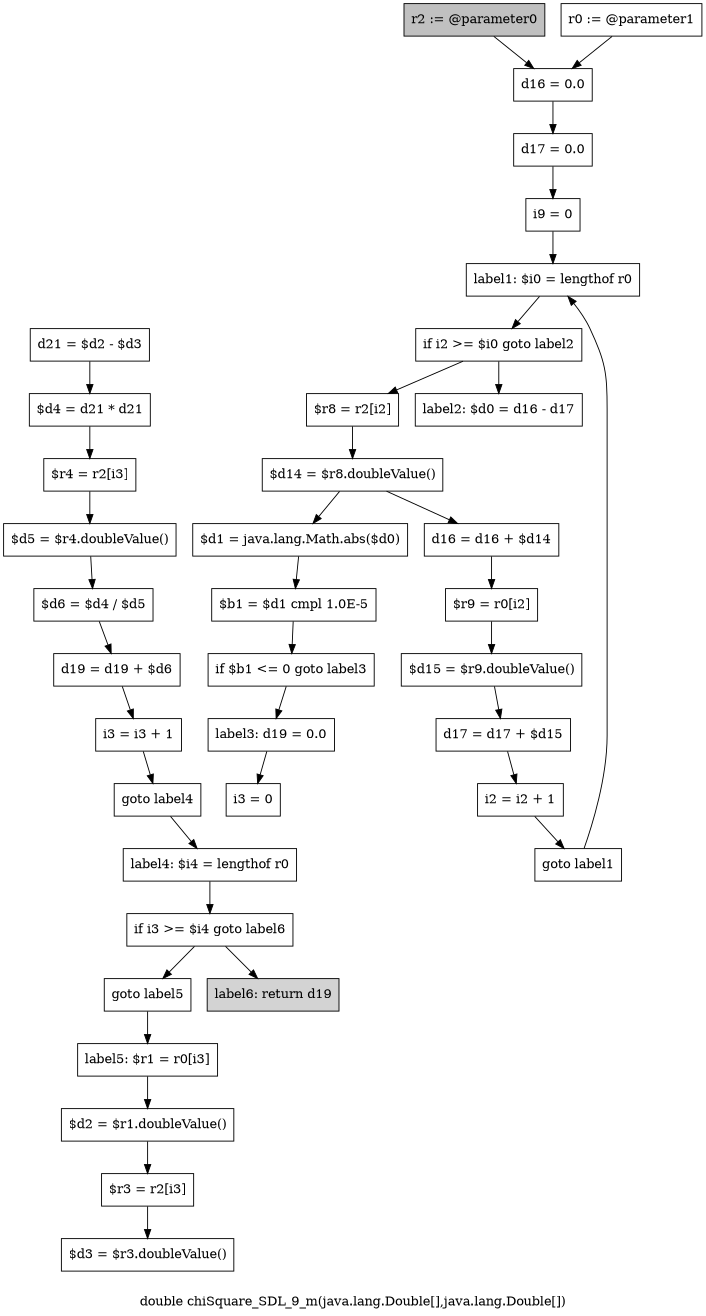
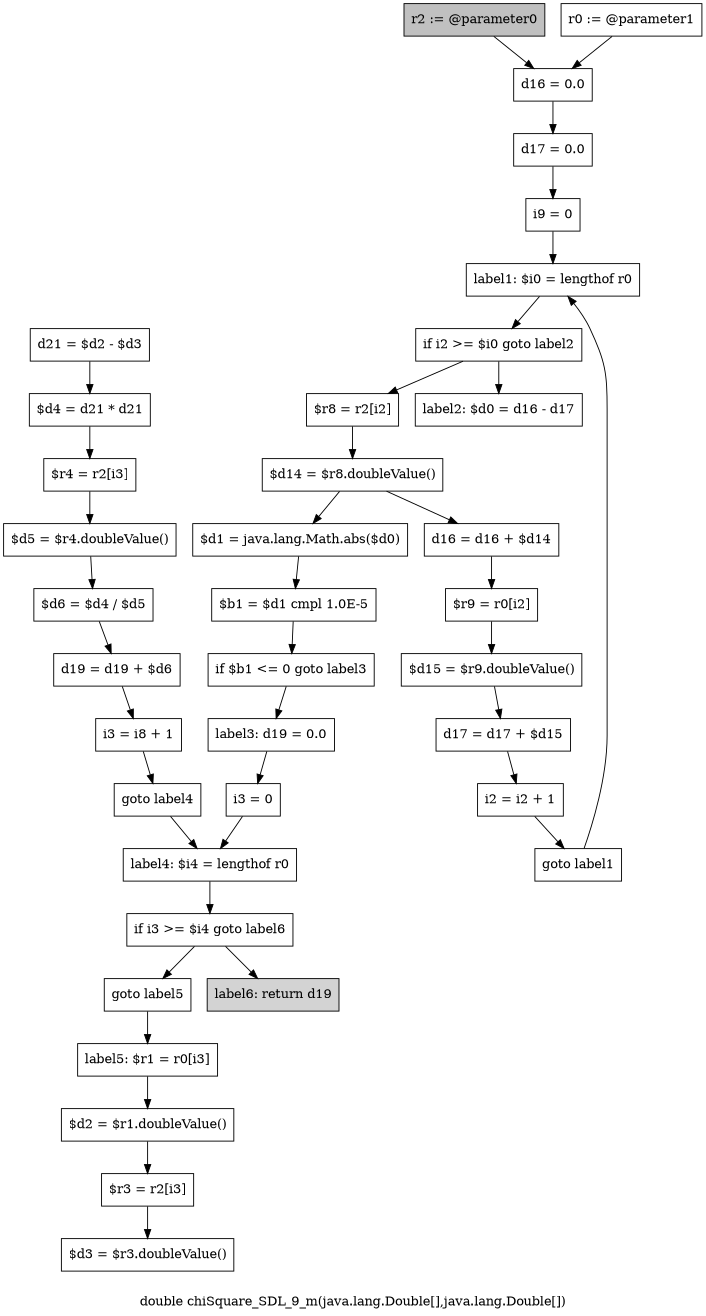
(139, 735) -> (139, 735)
none -> (234, 829)
